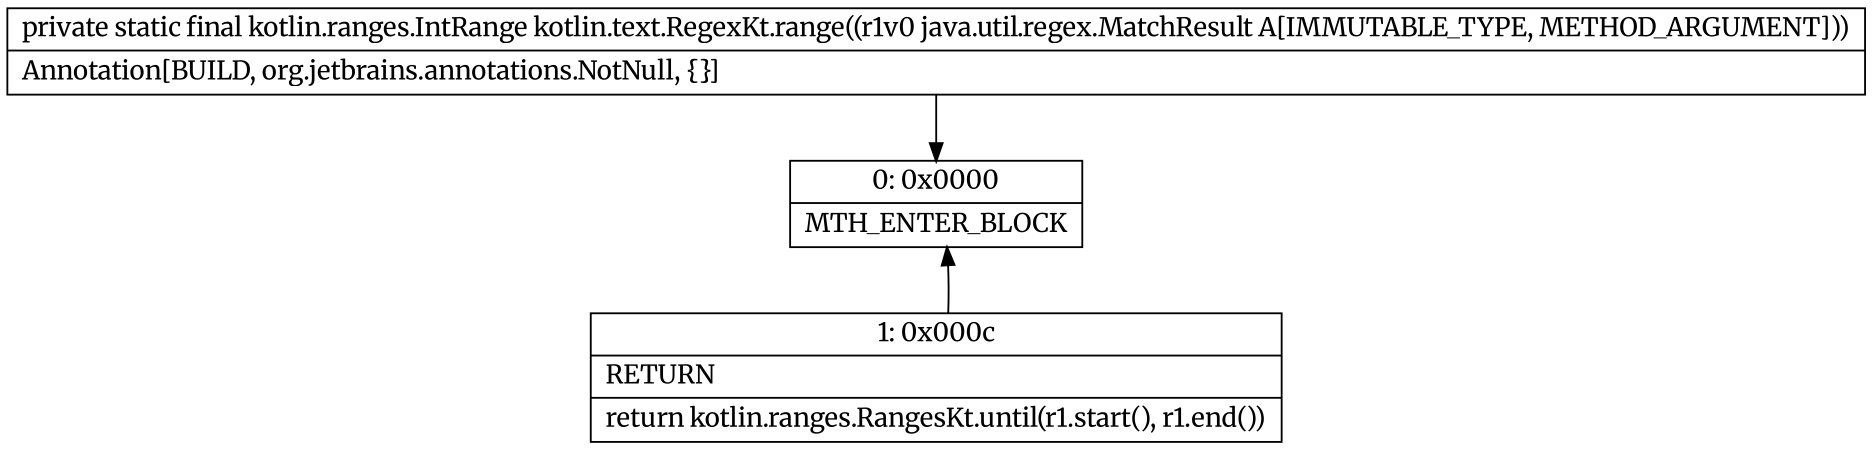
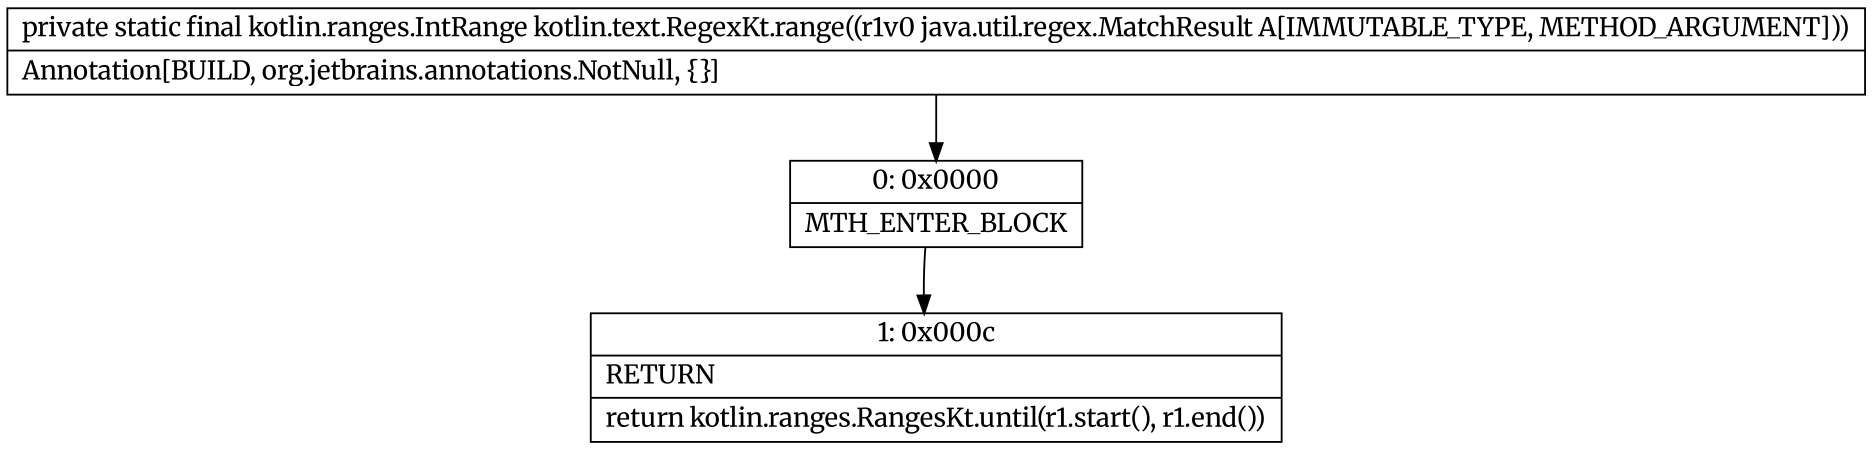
(949, 290) -> (924, 271)
